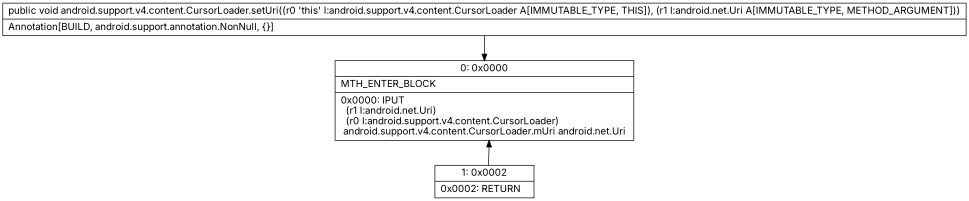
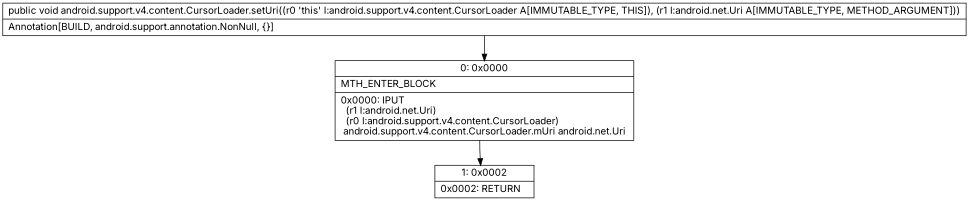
(489, 156) -> (480, 149)
